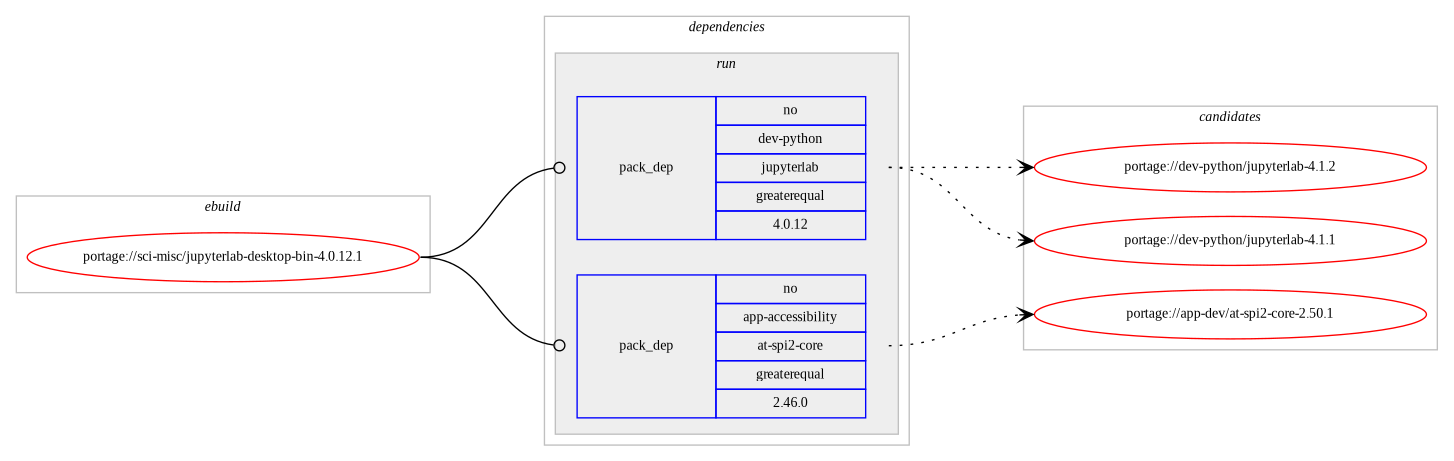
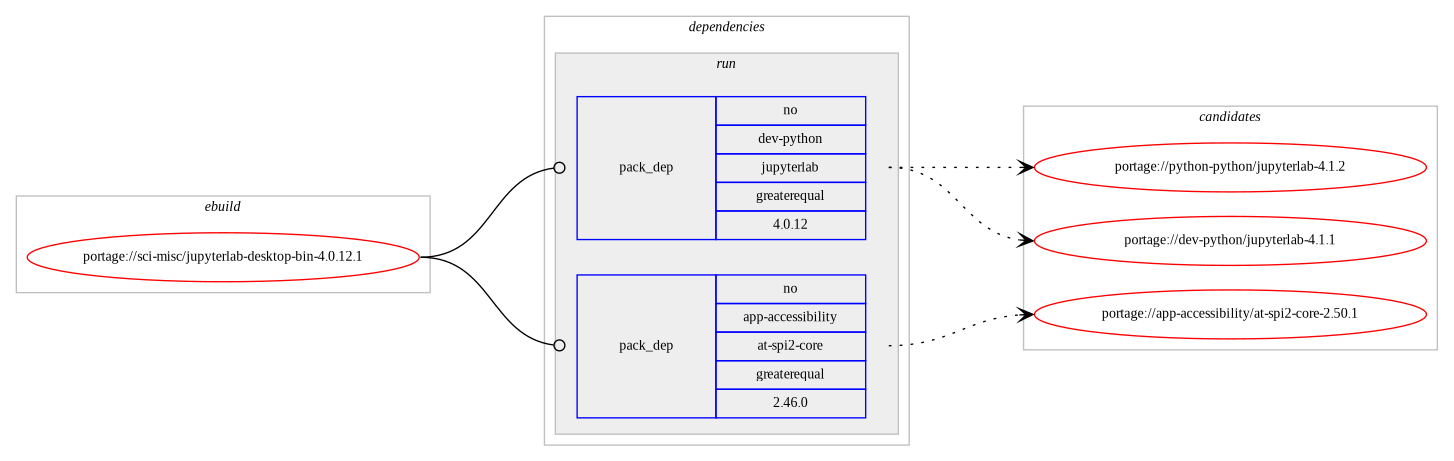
(1230, 167) -> (1230, 167)
(1230, 314) -> (1230, 314)
